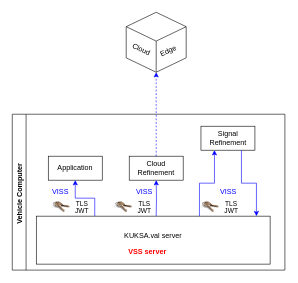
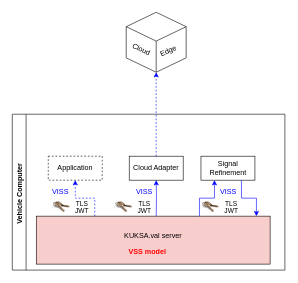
(228, 138) -> (228, 168)
(75, 168) -> (75, 168)
(156, 168) -> (156, 168)
(87, 198) -> (87, 198)
(153, 240) -> (153, 240)
(148, 252) -> (148, 252)
